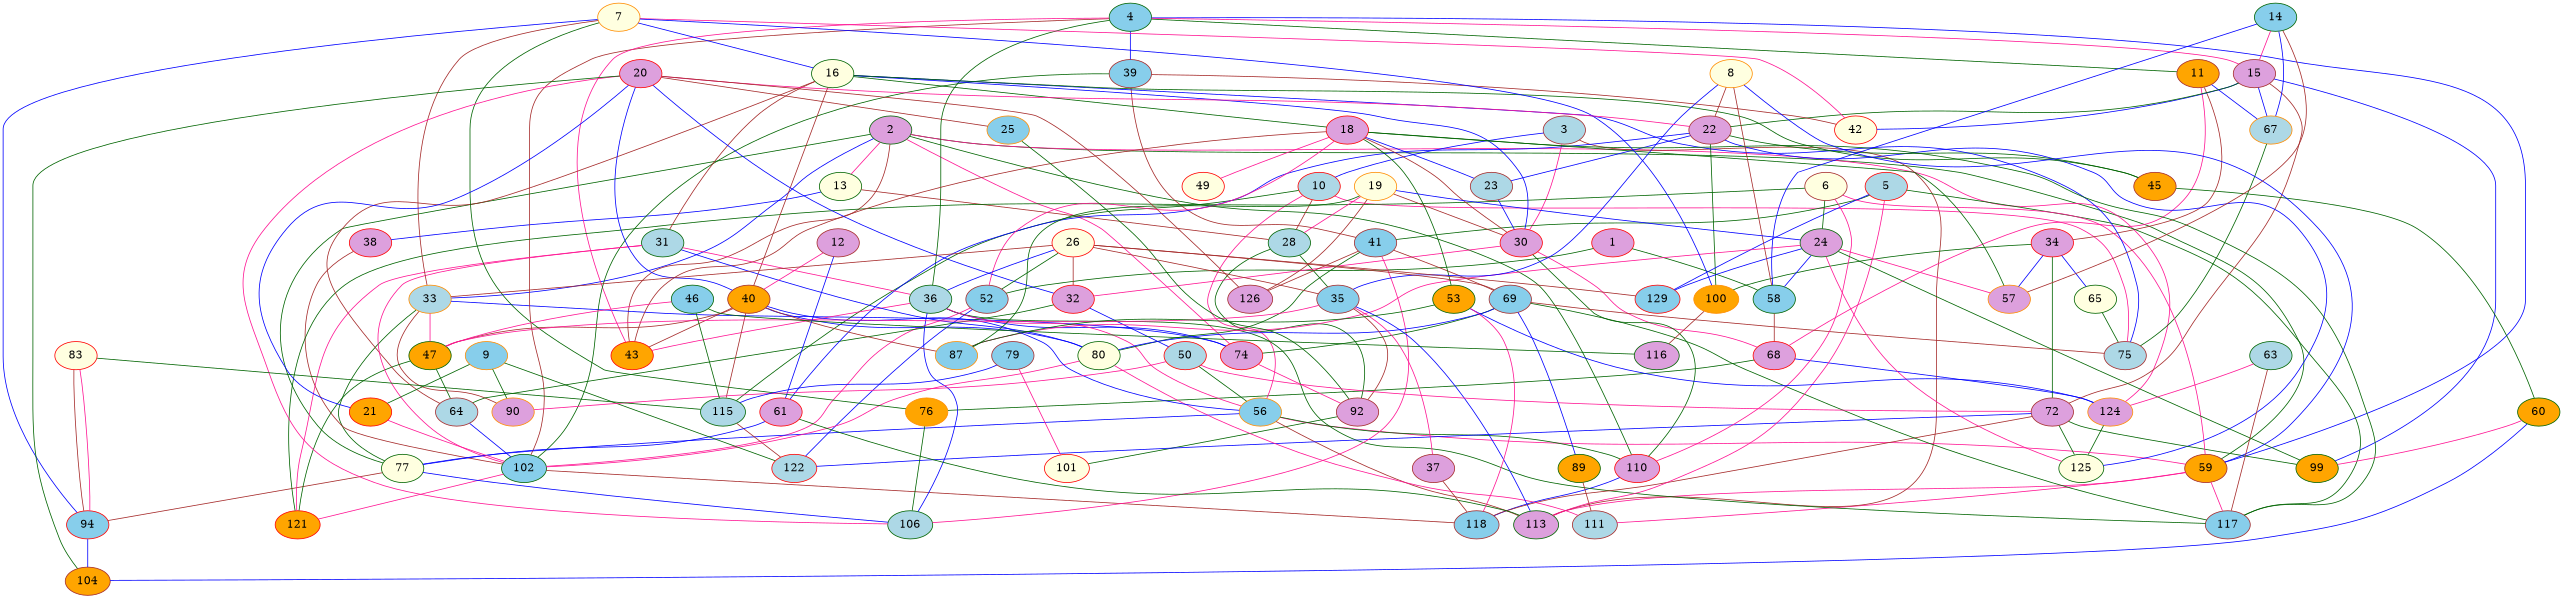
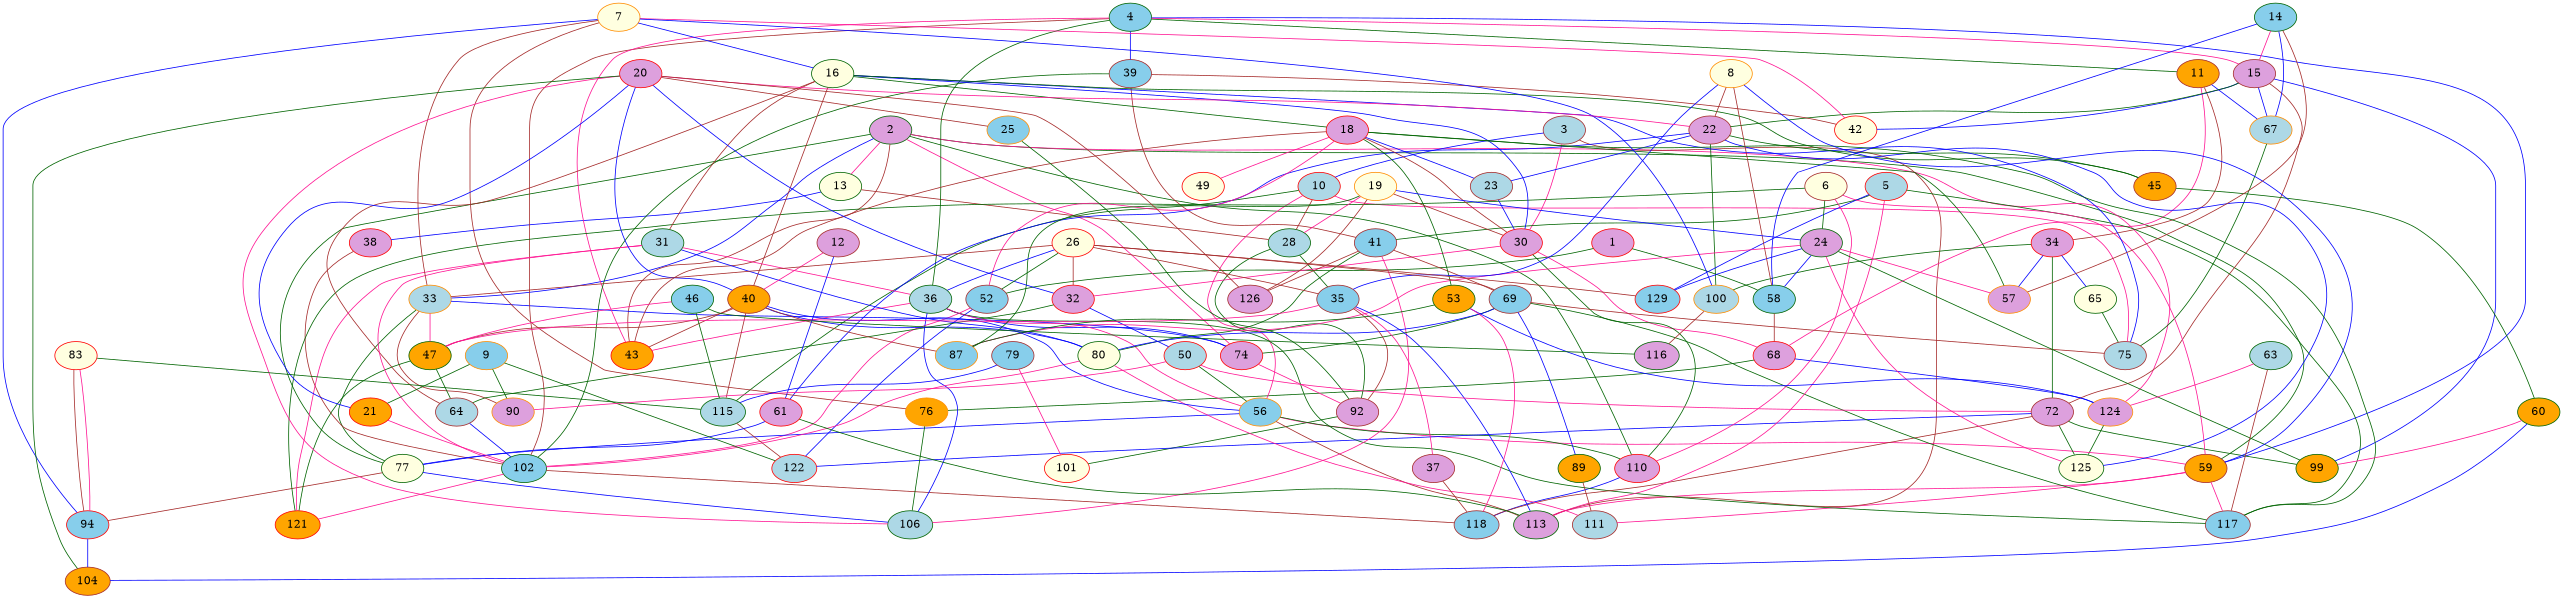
(1716, 299) -> (1716, 299)
(547, 334) -> (547, 334)
